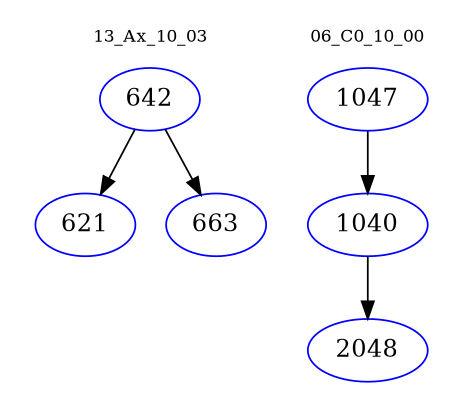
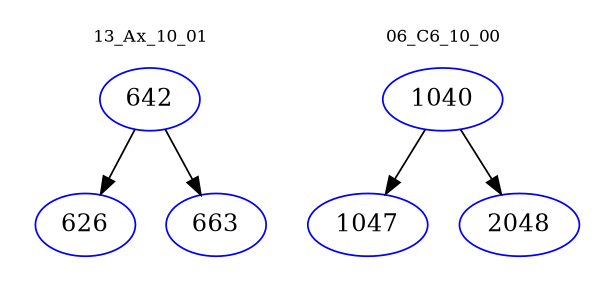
(151, 37) -> (151, 37)
(368, 37) -> (444, 37)
(368, 154) -> (410, 154)
(85, 225) -> (85, 225)
